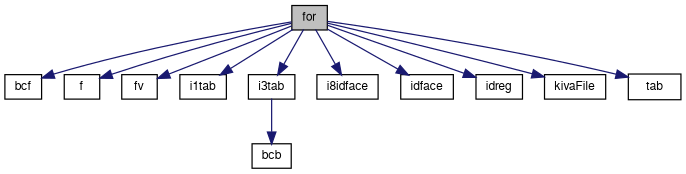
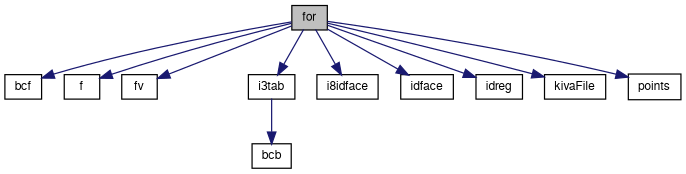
(203, 87) -> none
(655, 87) -> (655, 87)
